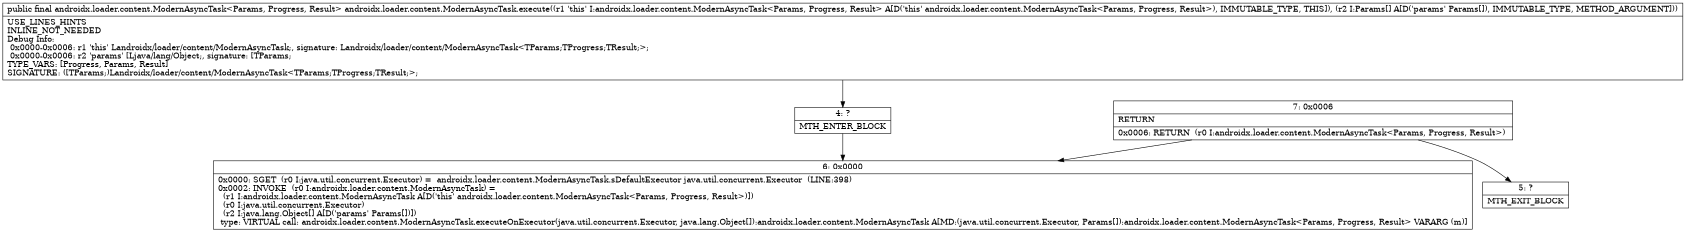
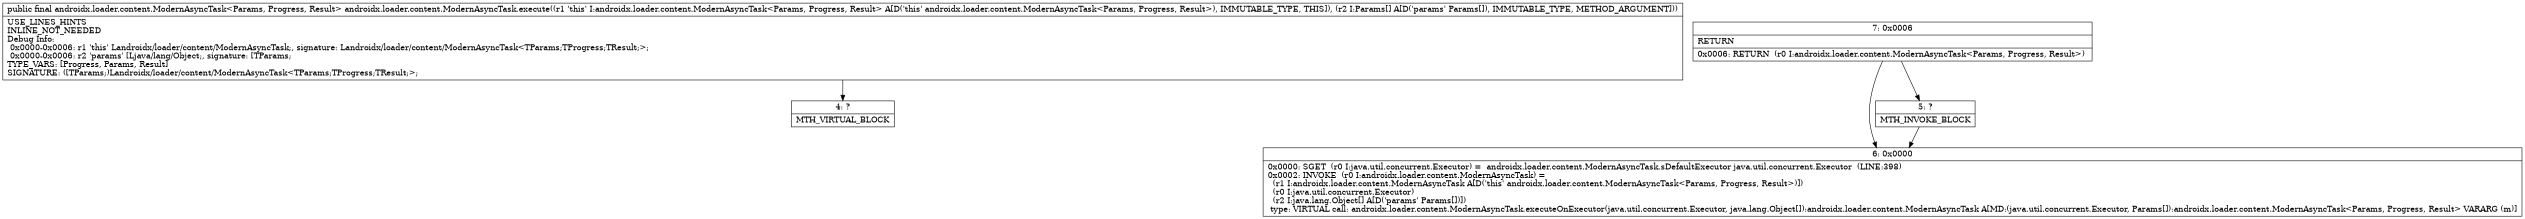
(843, 127) -> (843, 120)
(843, 144) -> (1915, 135)
(1526, 201) -> (1925, 120)
